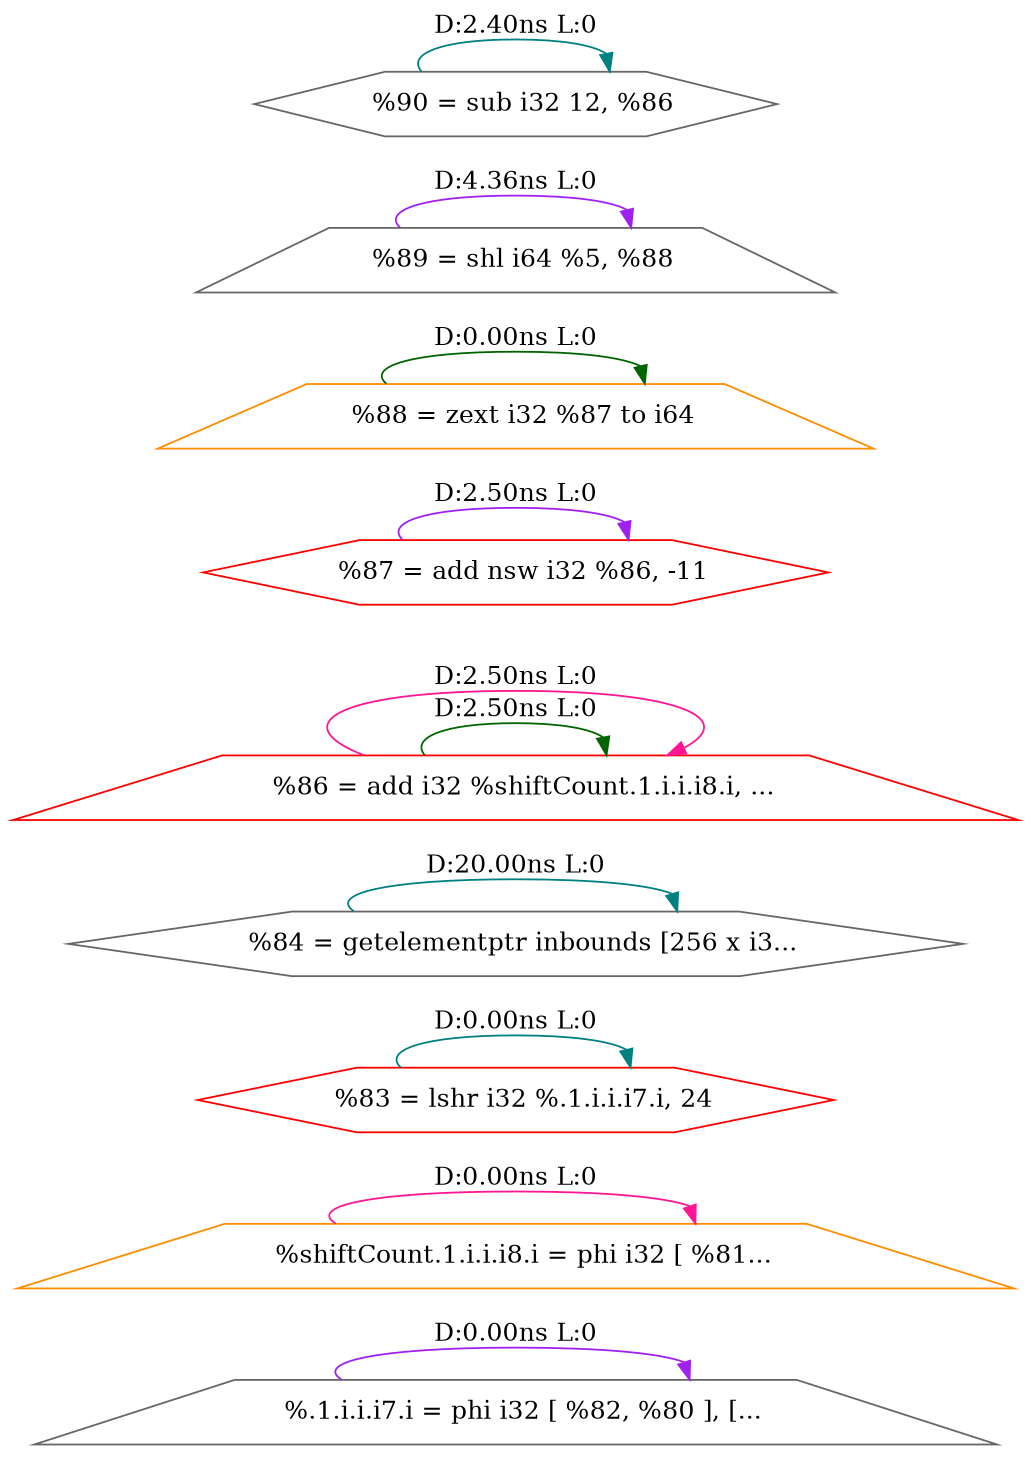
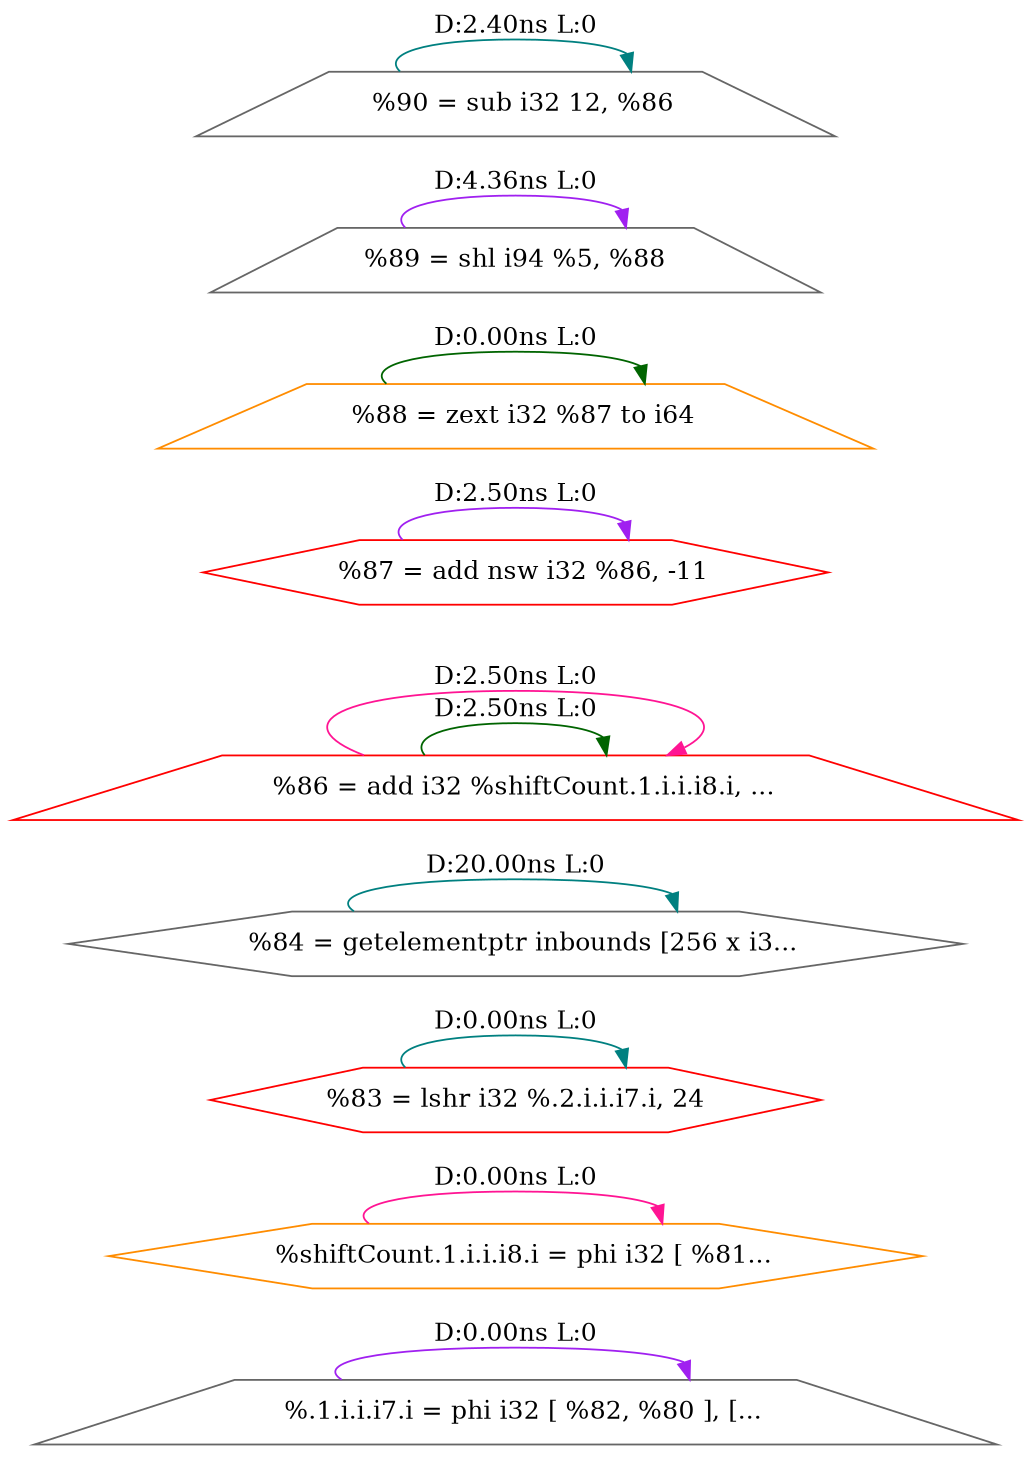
(516, 104) -> (516, 104)
(516, 260) -> (516, 260)
(516, 1100) -> (516, 1100)
(516, 1256) -> (516, 1256)
